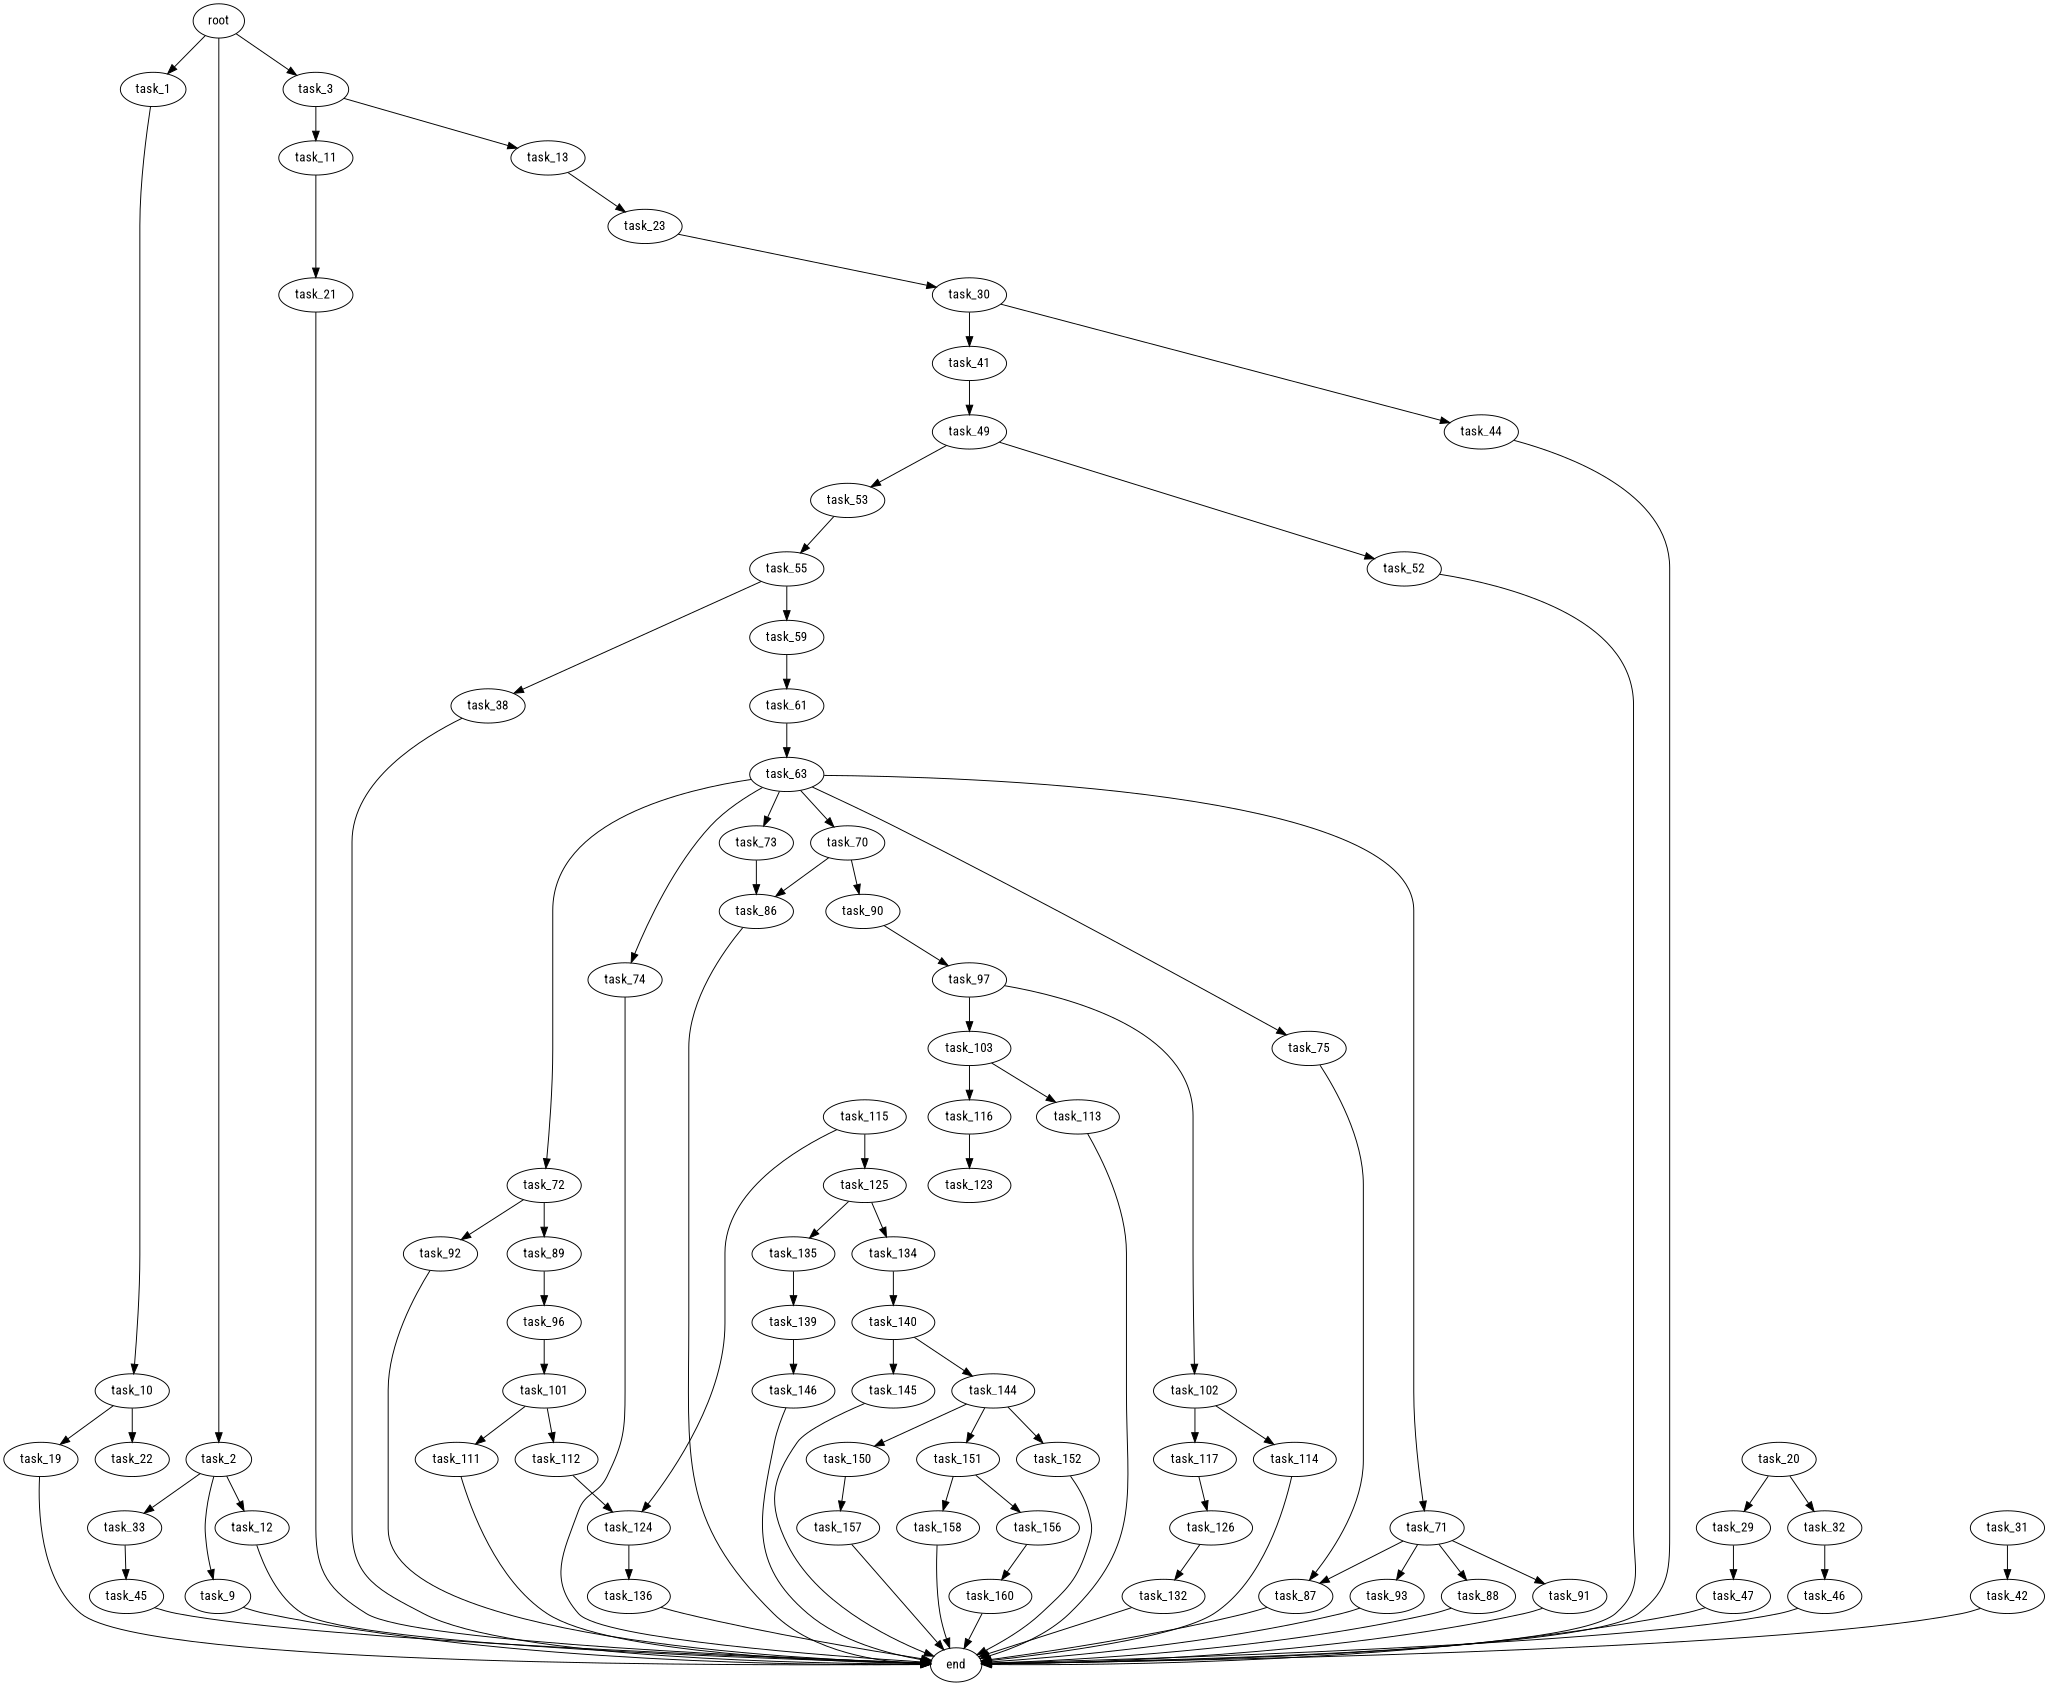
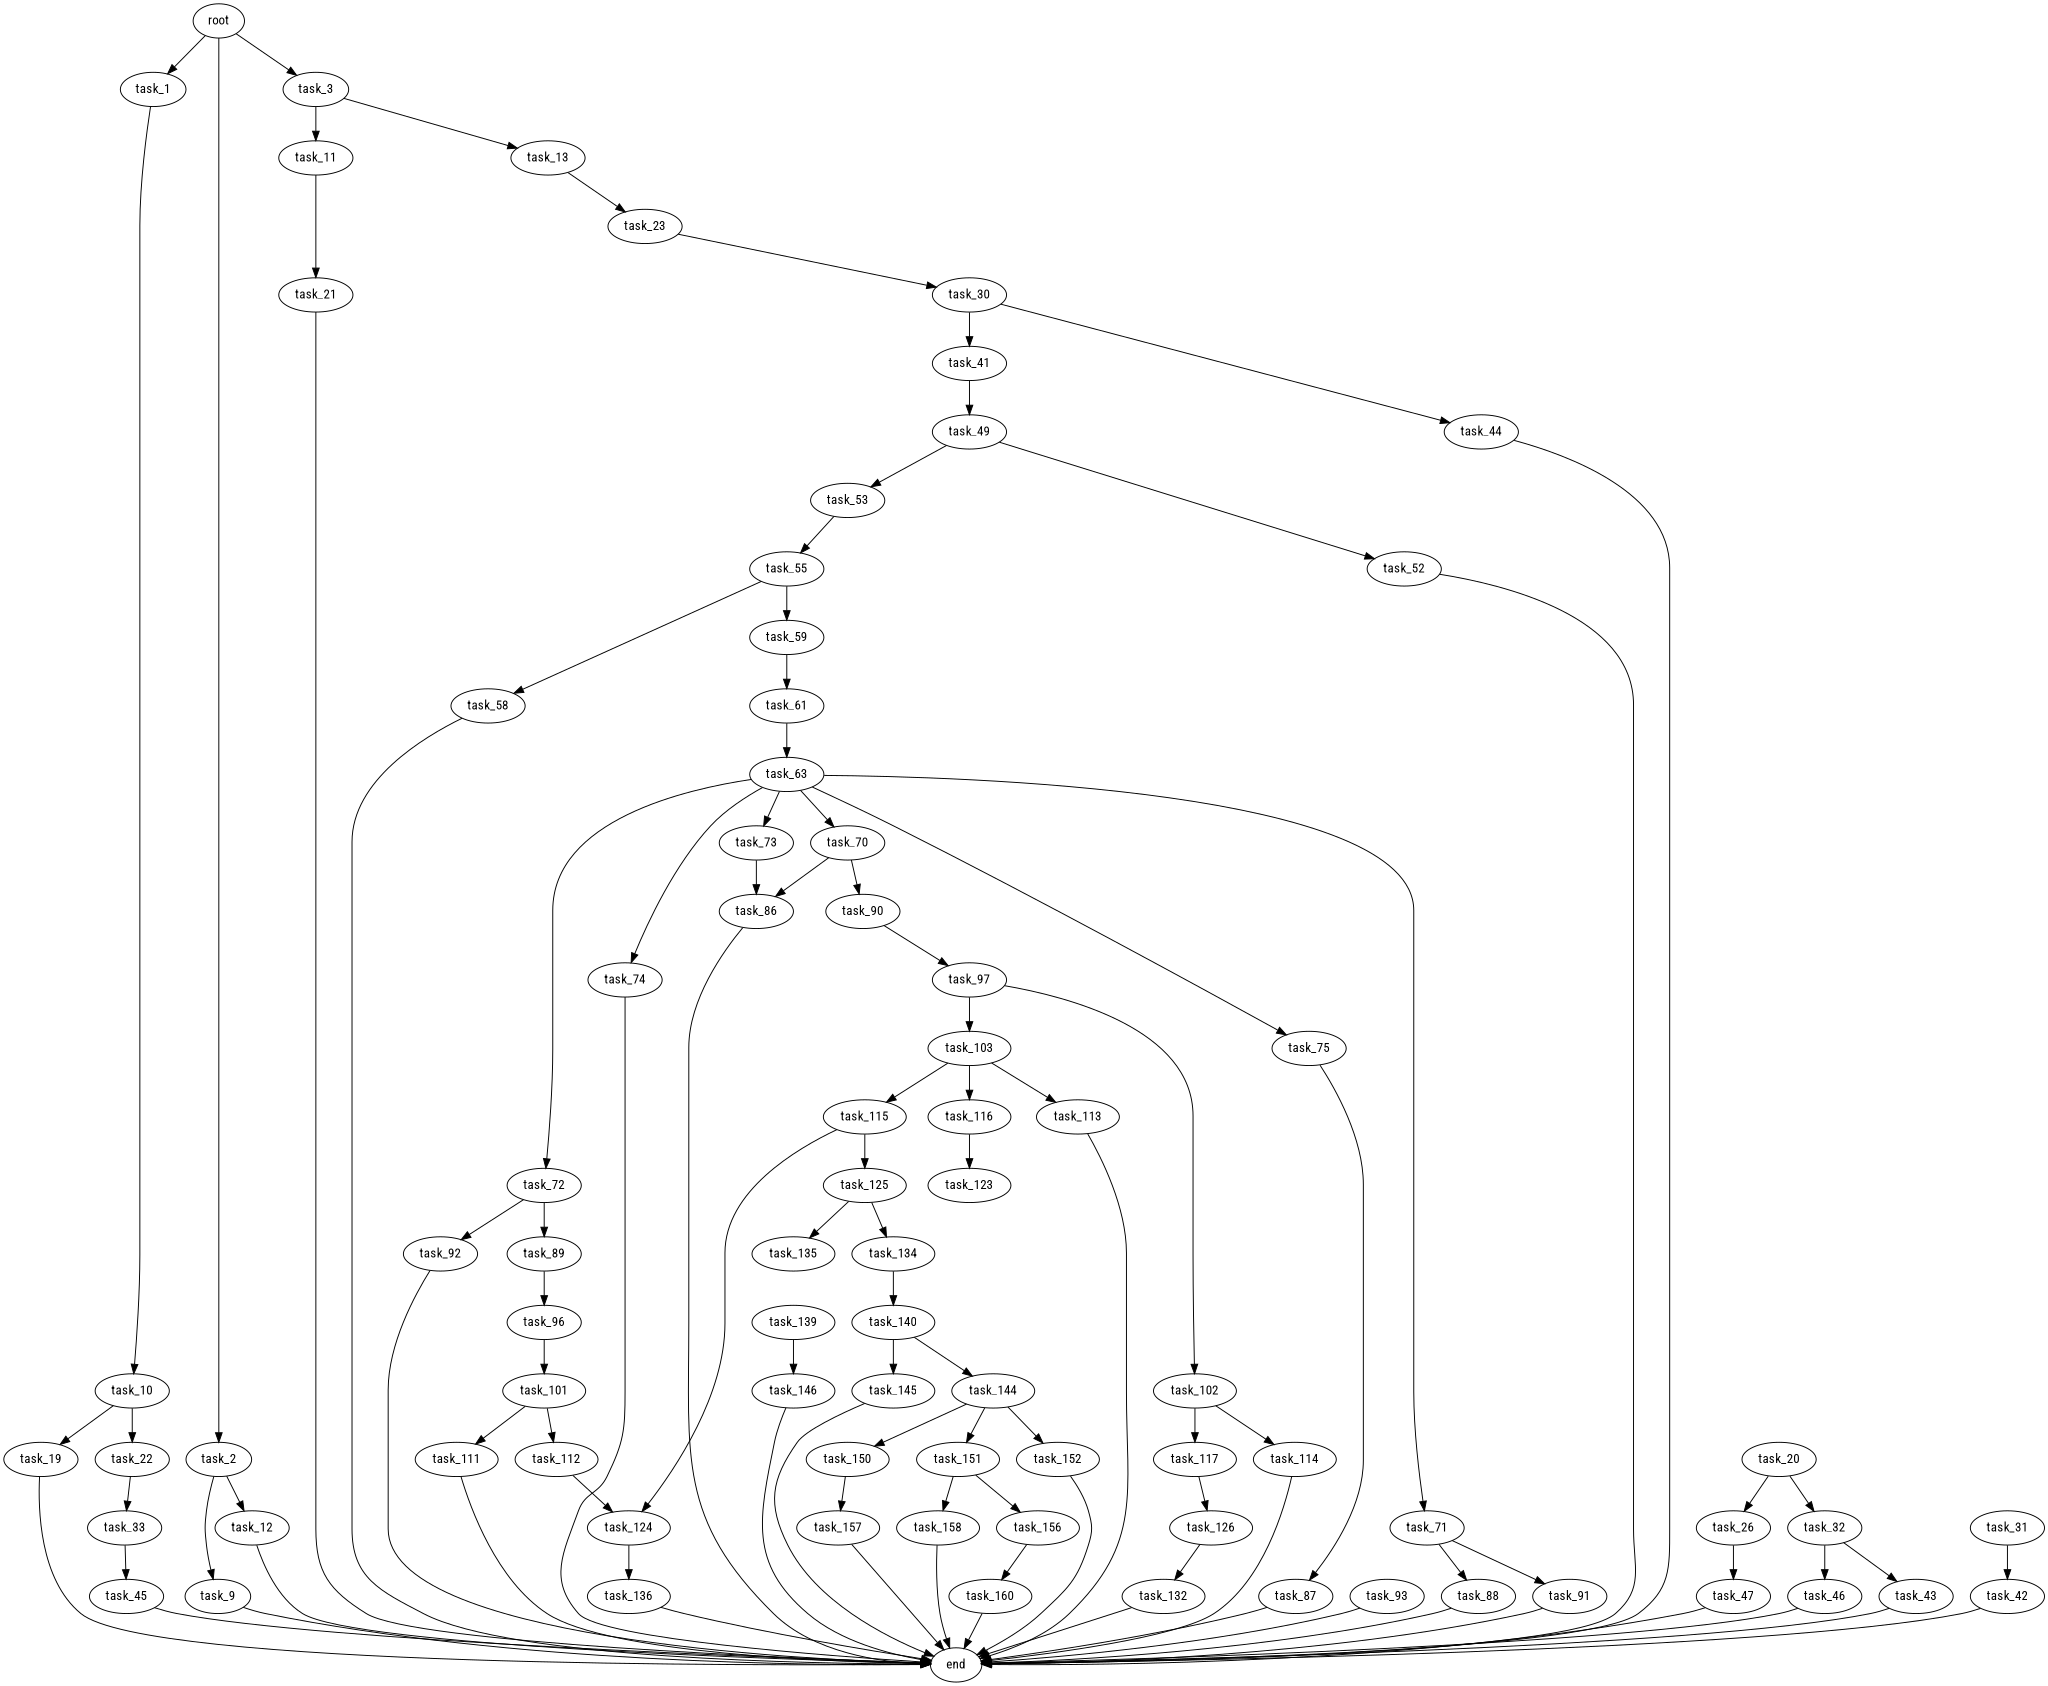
(488, 706) -> (488, 706)
none -> (921, 1080)
(793, 1284) -> none
(176, 1490) -> (129, 1489)
(1733, 1528) -> (1733, 1528)
(1410, 1558) -> none
(1366, 1560) -> none
none -> (1916, 1596)
